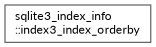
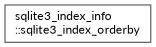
(78, 24) -> (78, 24)
